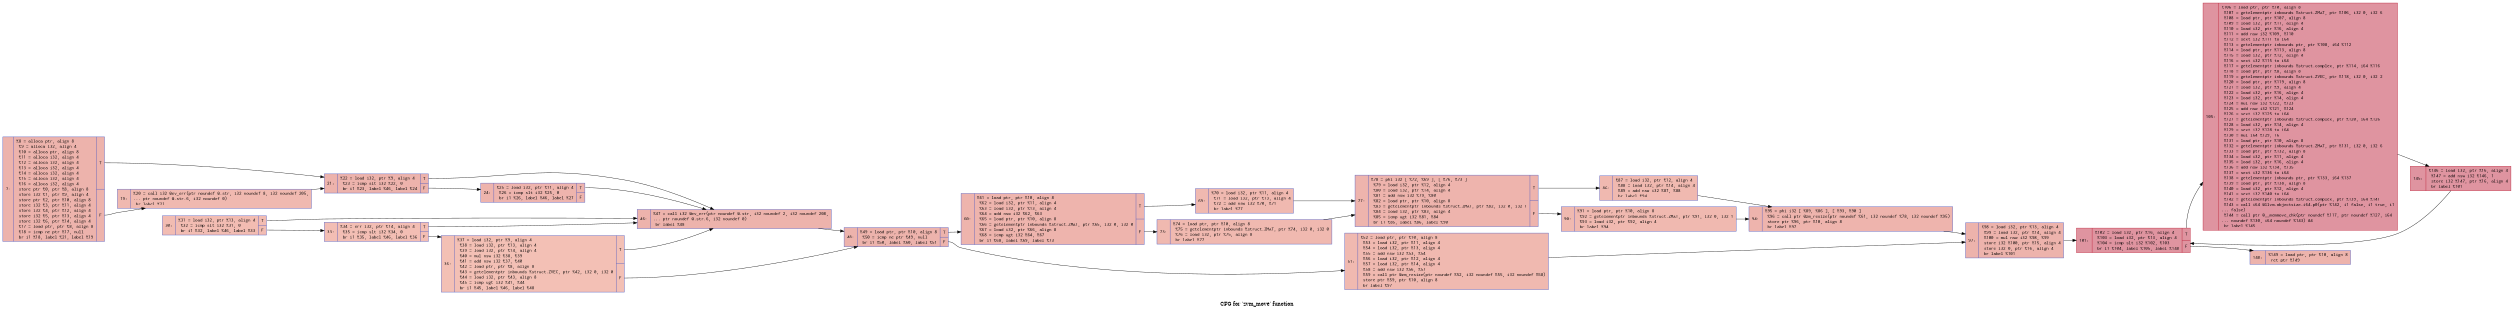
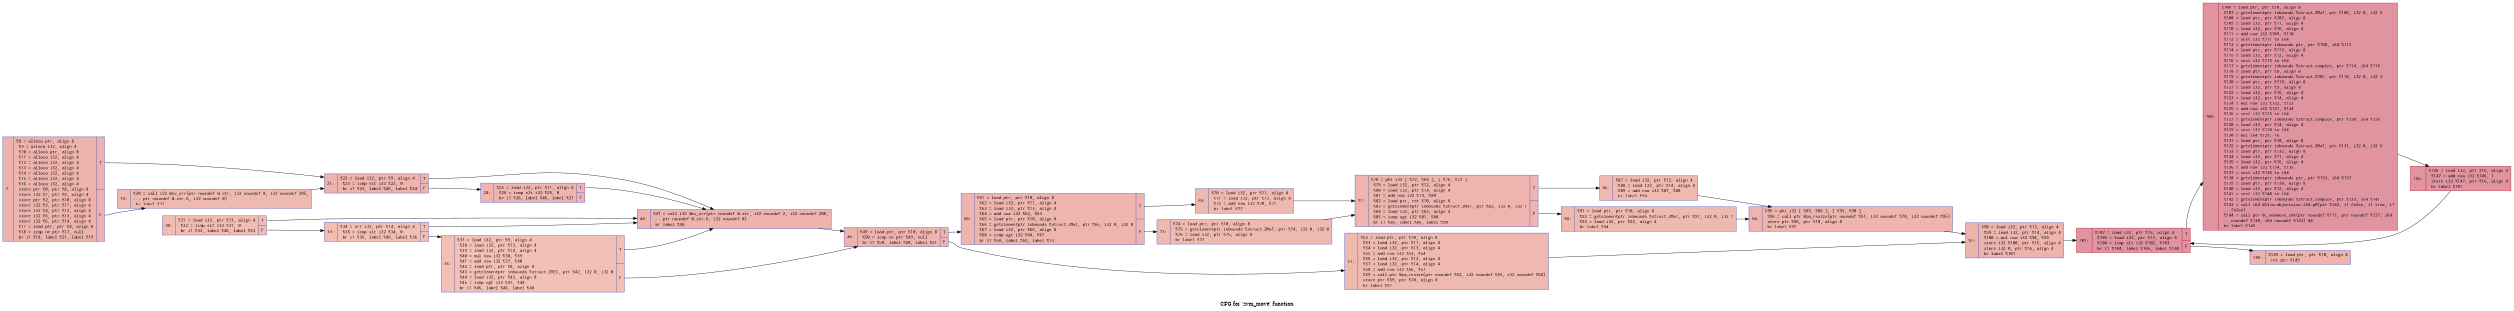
(1411, 201) -> (1411, 201)
